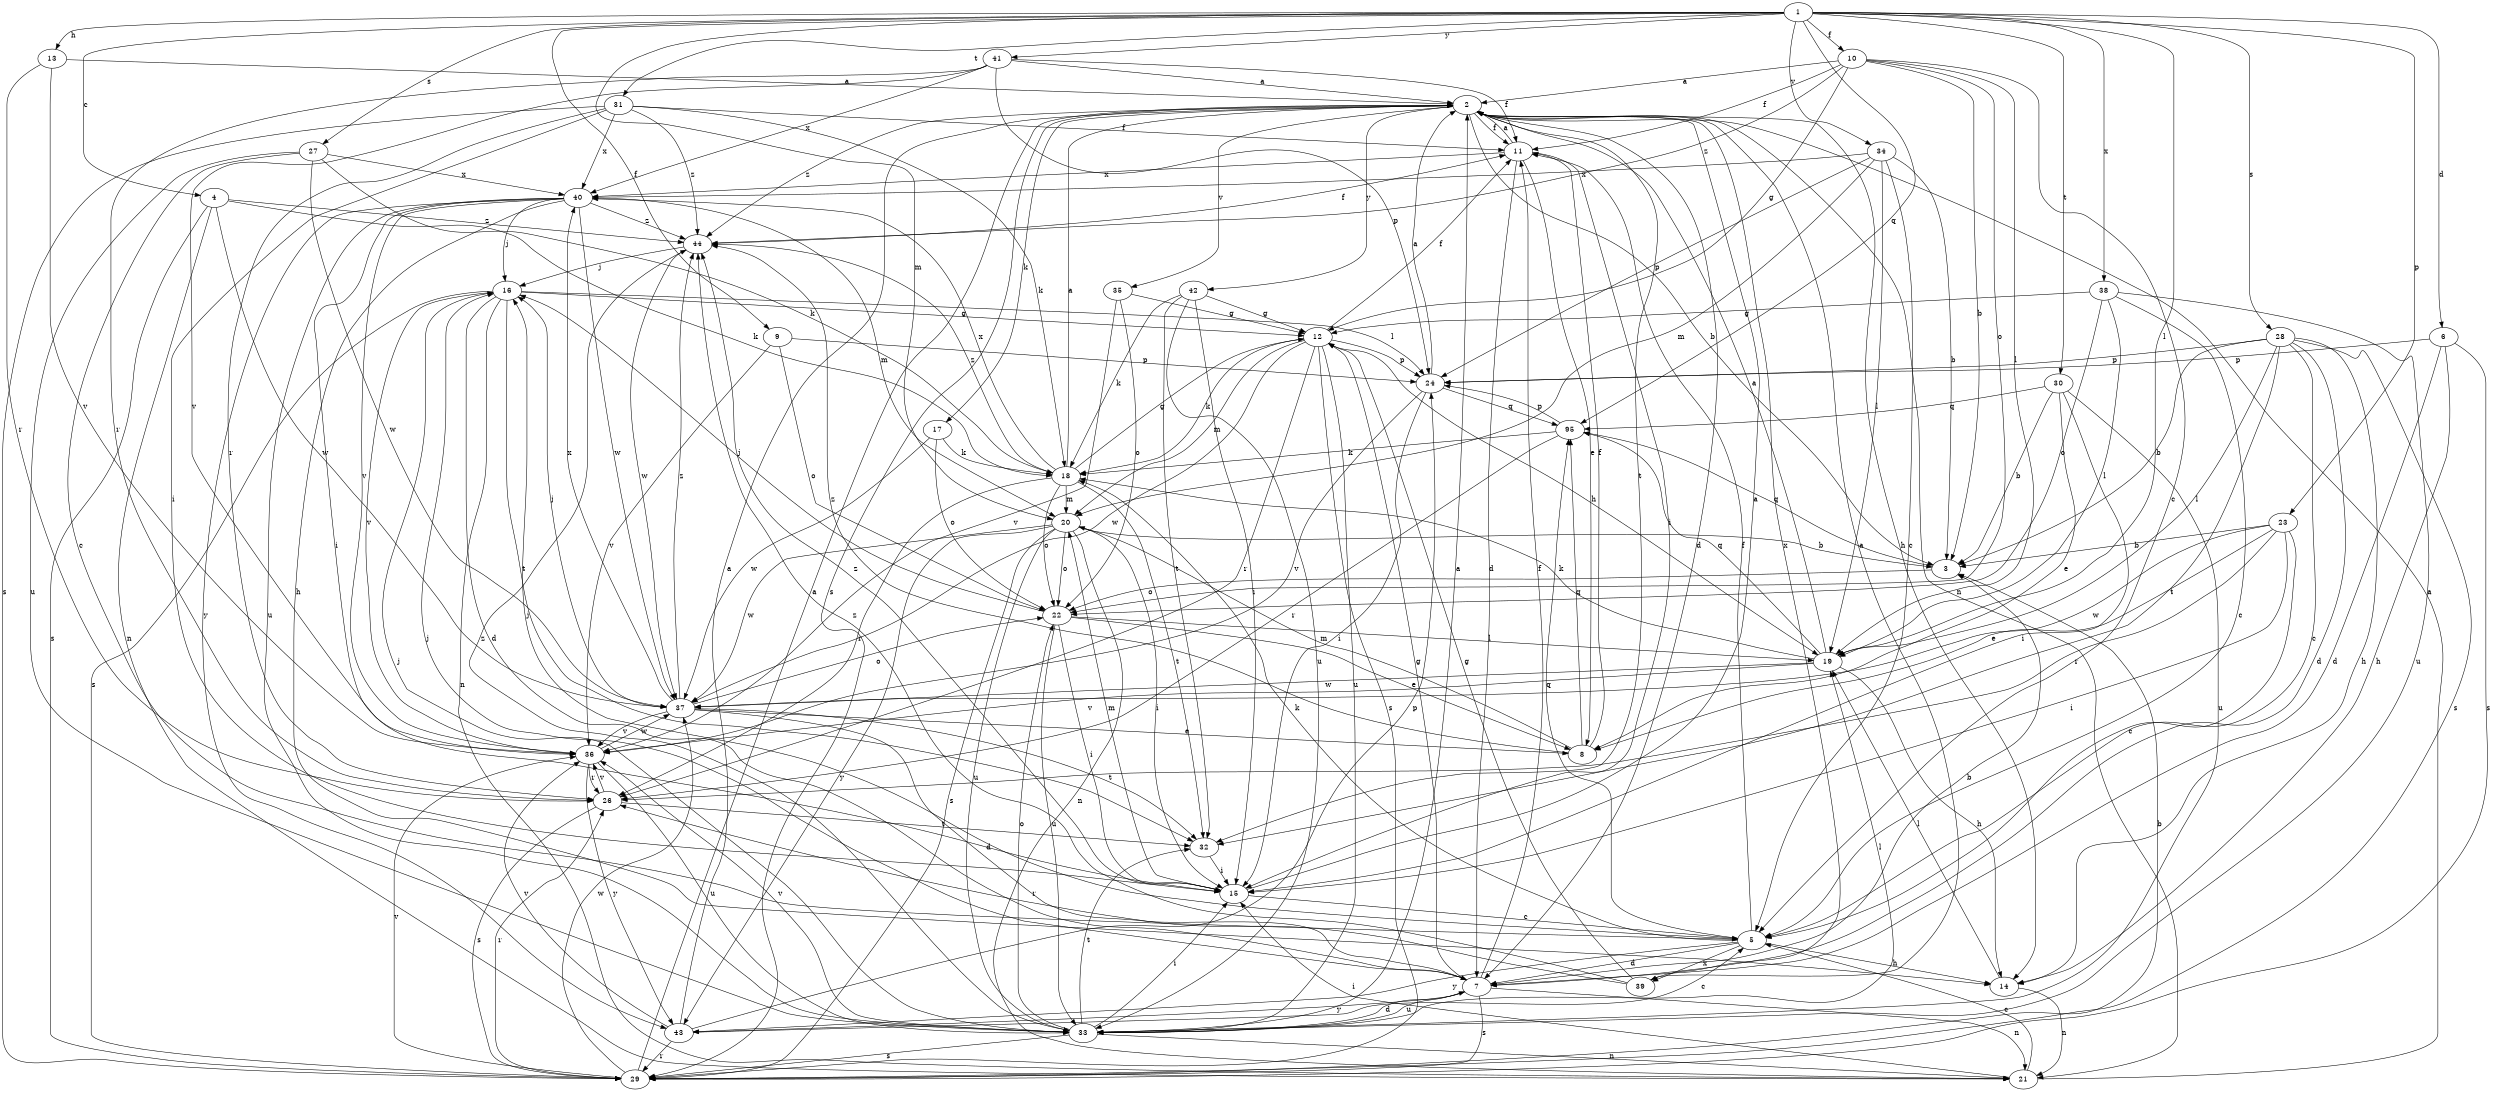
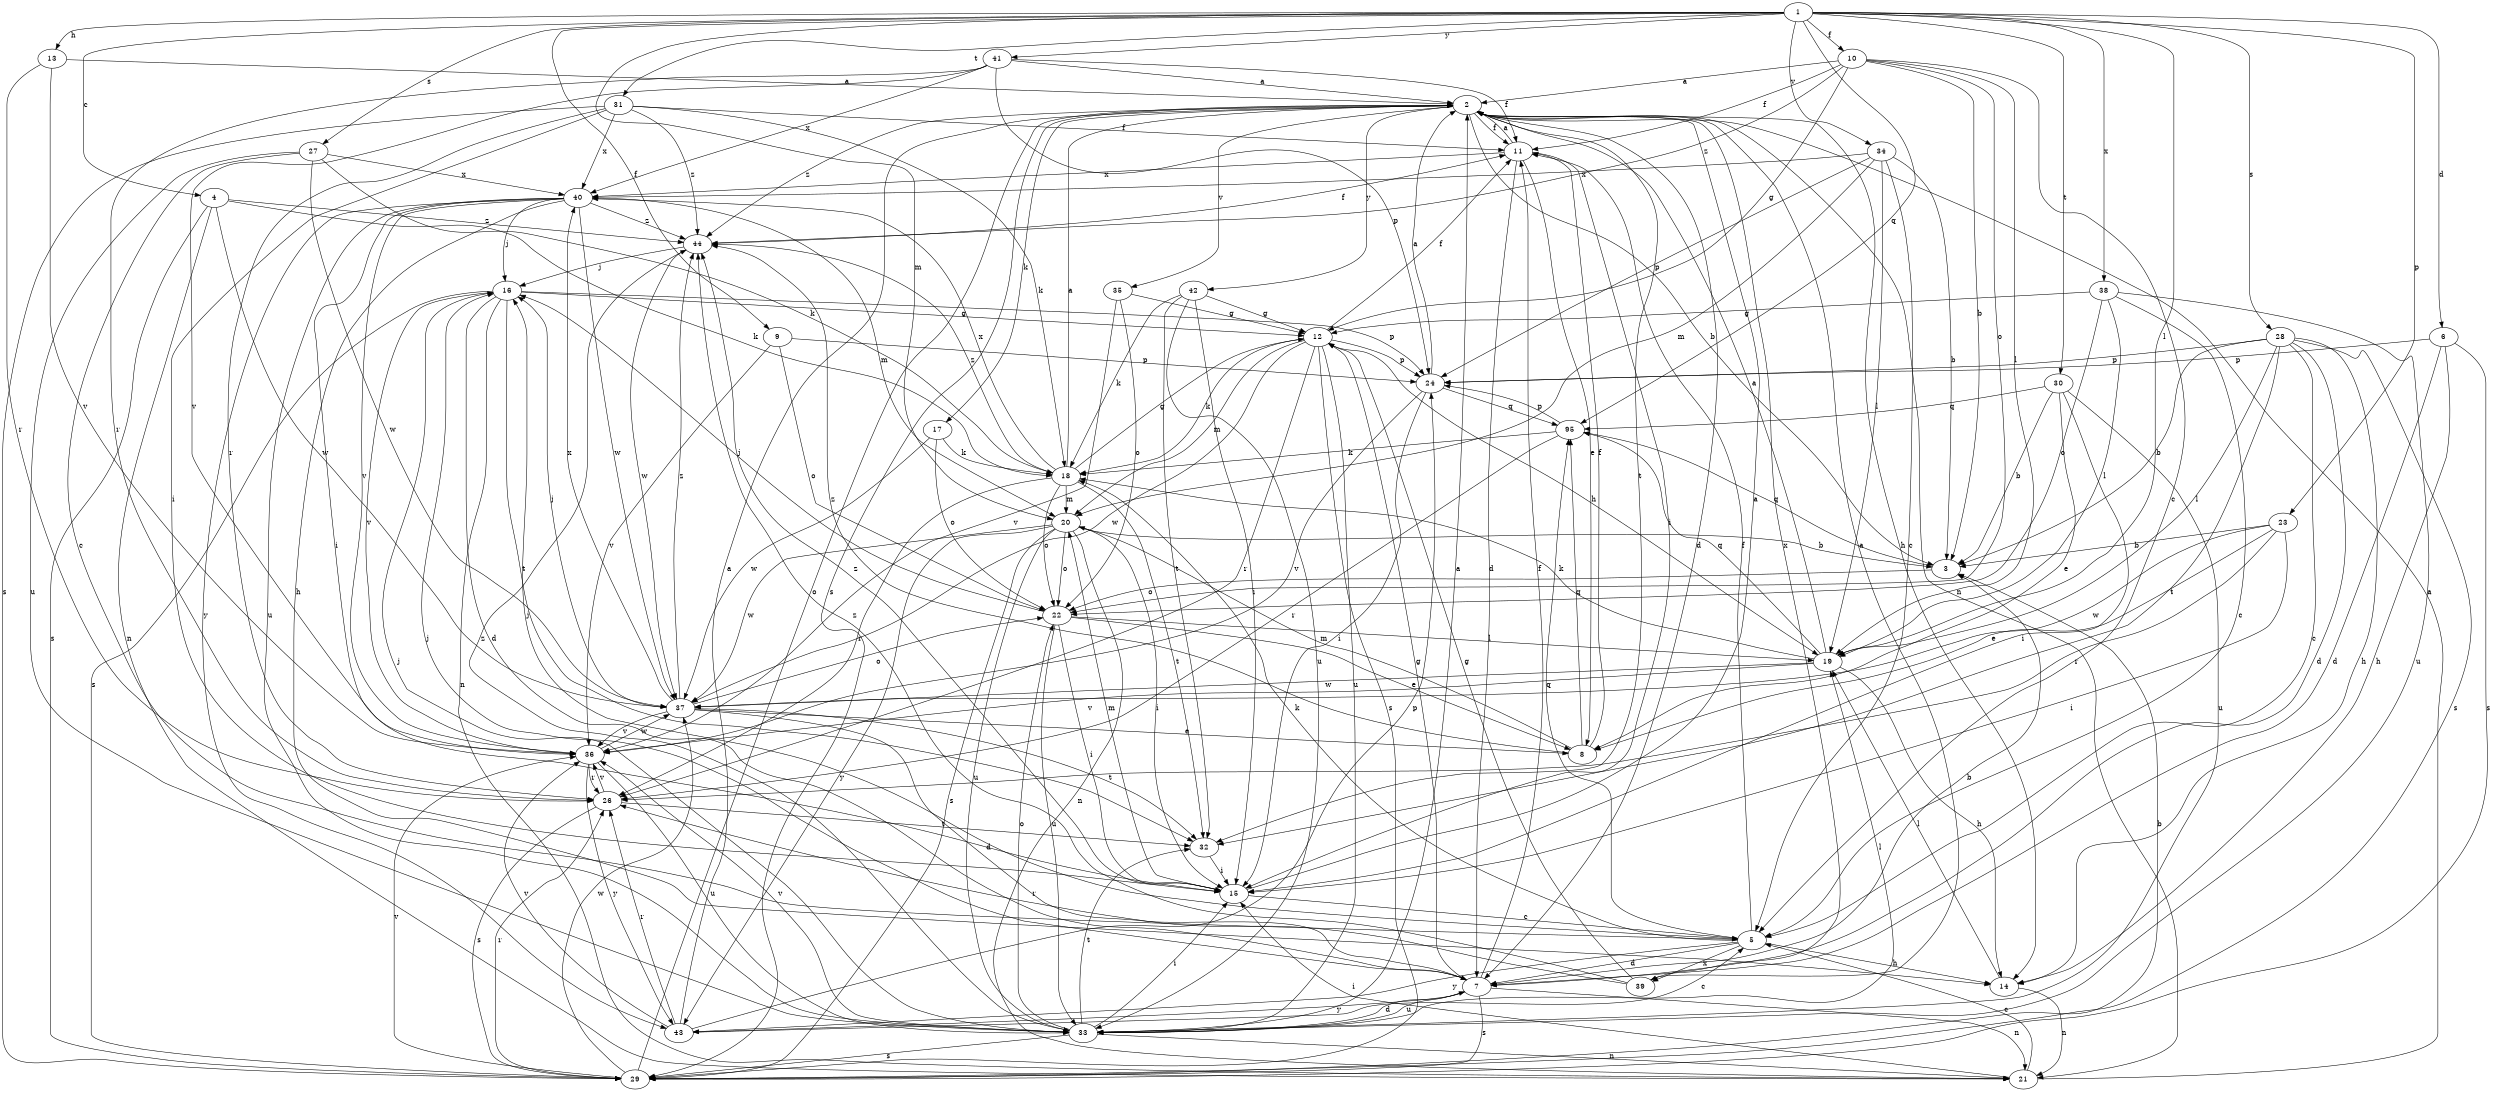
(1393, 337) -> (1393, 337)
(815, 592) -> (815, 592)
(2080, 753) -> none
(659, 1054) -> (640, 921)
